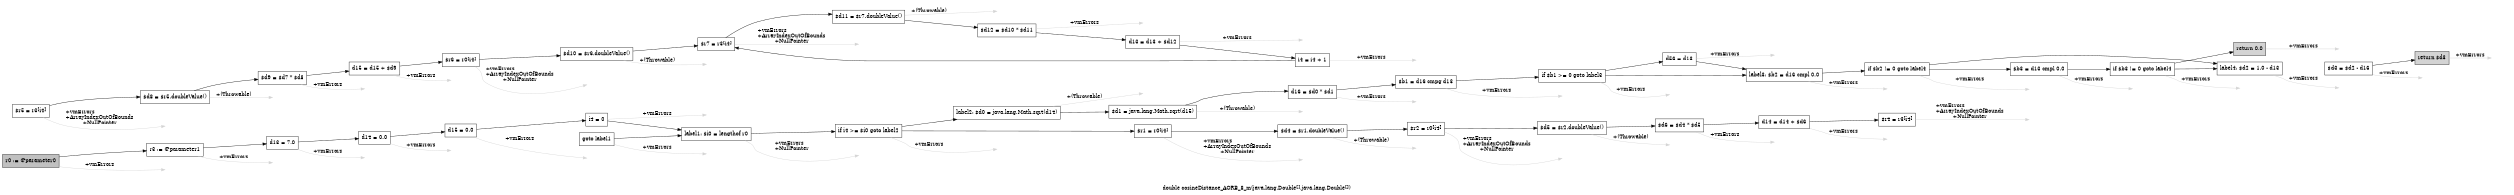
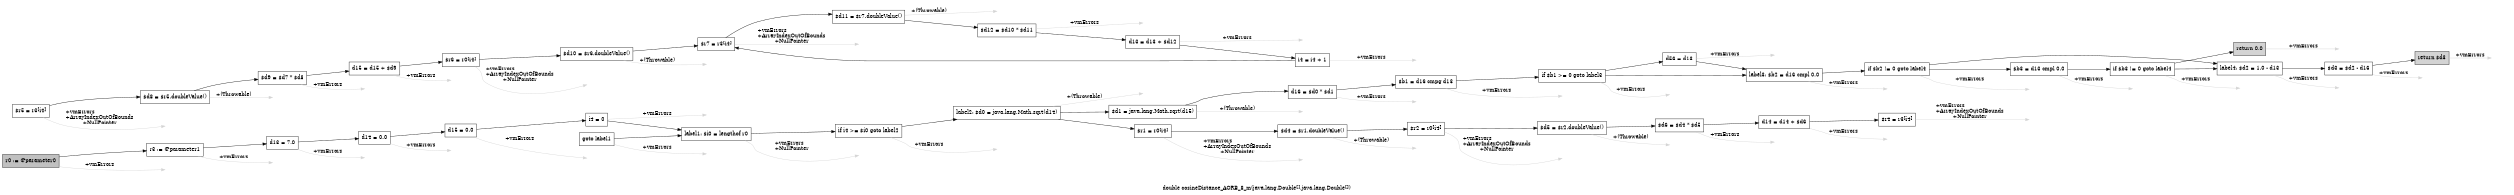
none -> (2302, 69)
(1016, 131) -> (1095, 124)
